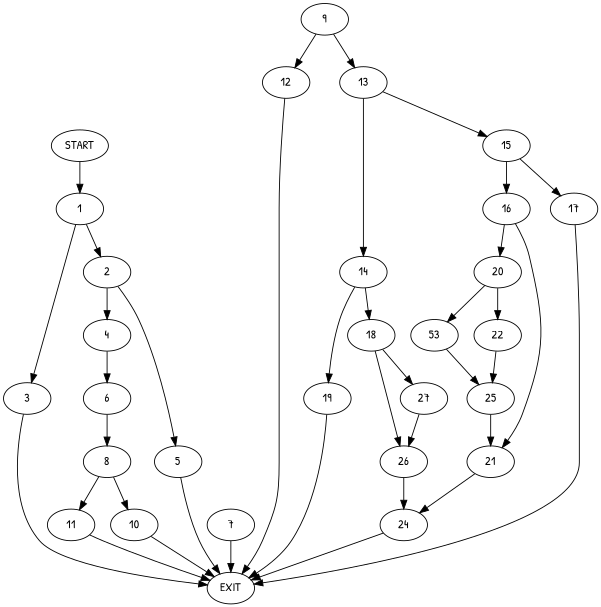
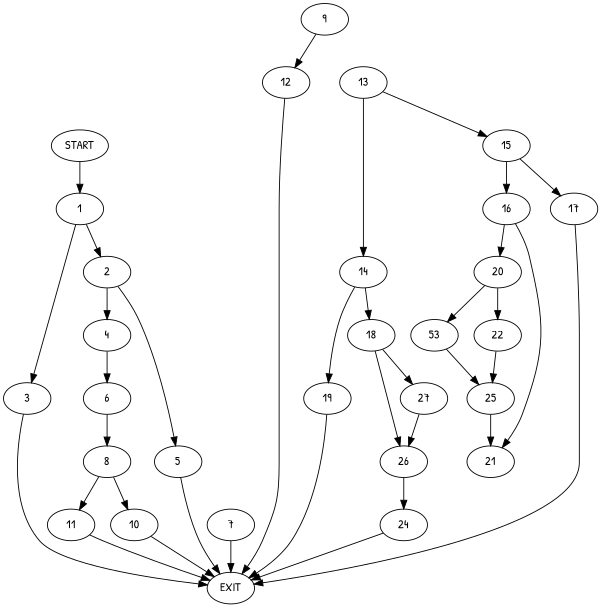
(342, 47) -> none
(451, 491) -> none
